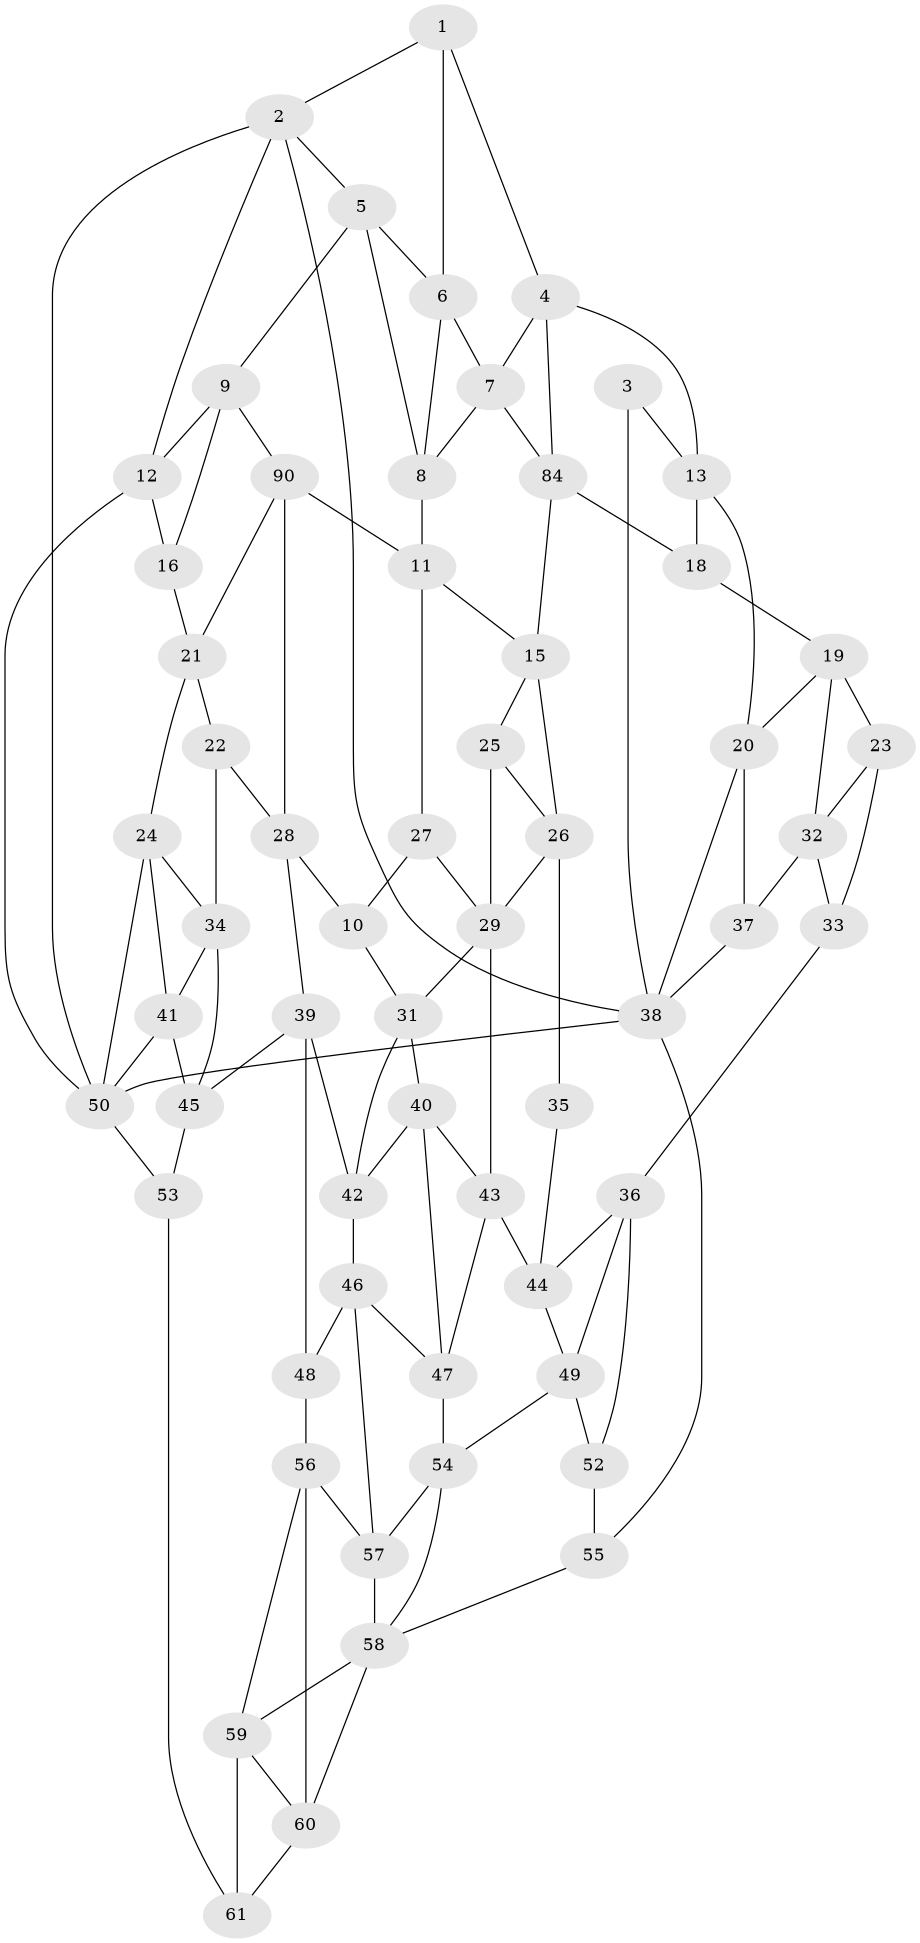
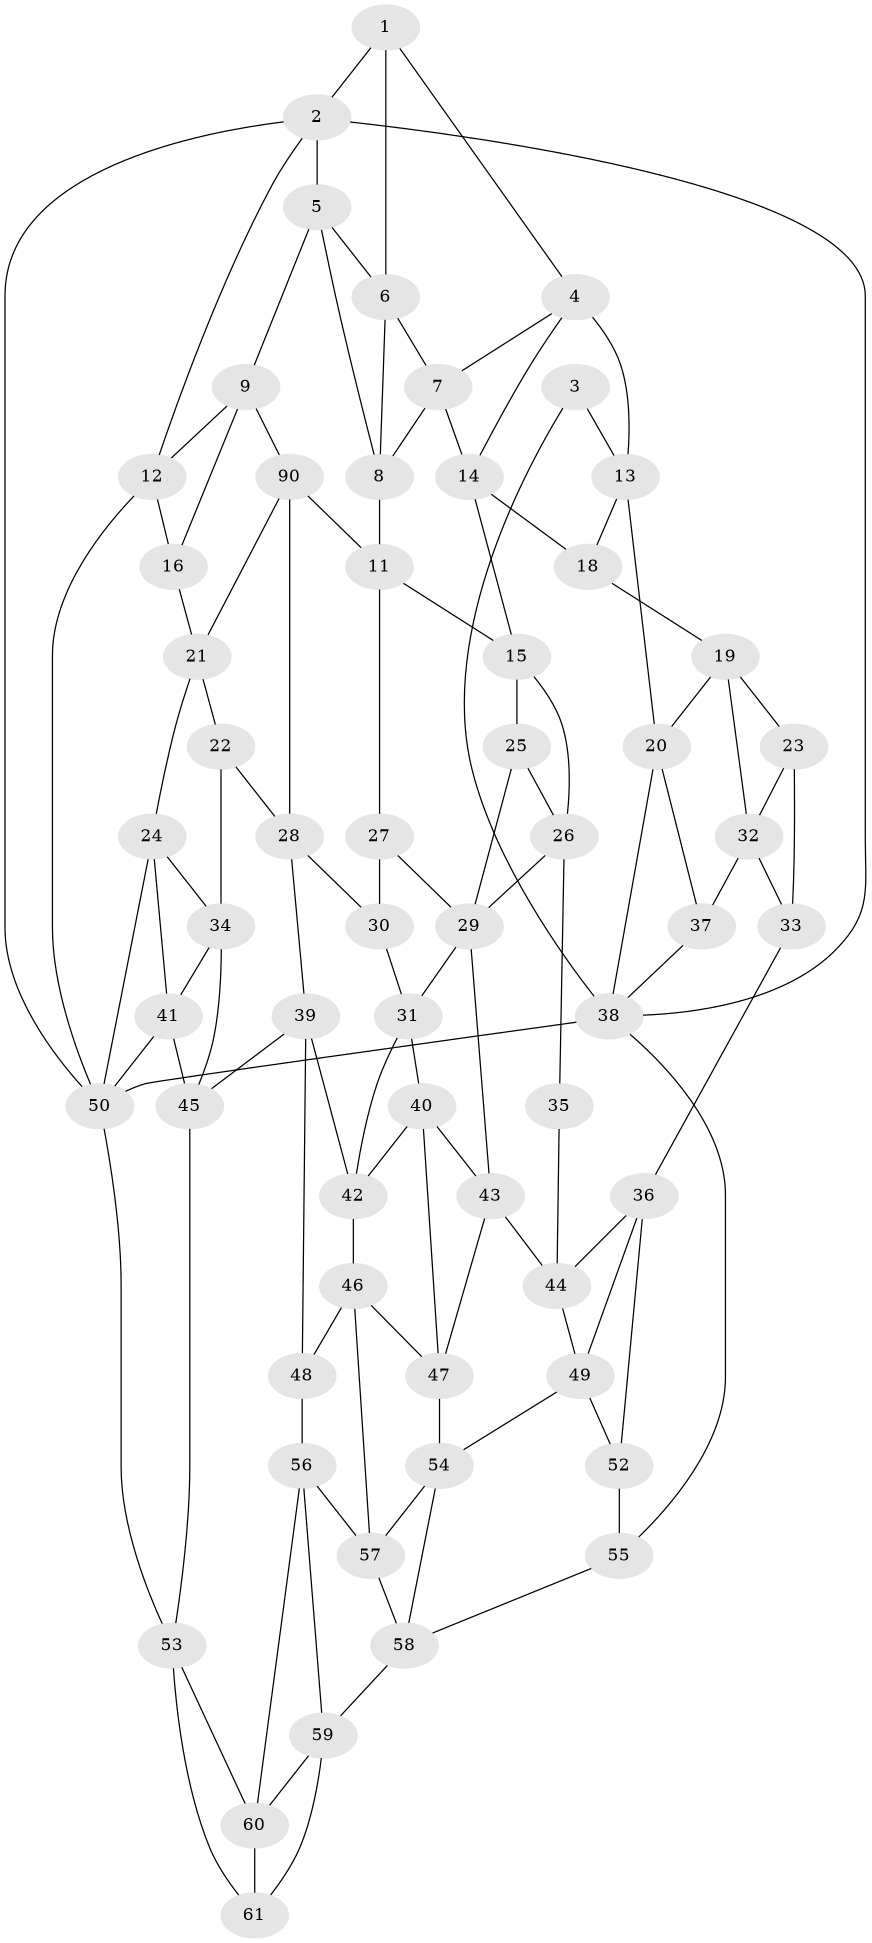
(553, 477) -> (469, 477)
(353, 926) -> (380, 926)
(340, 1735) -> (213, 1735)
